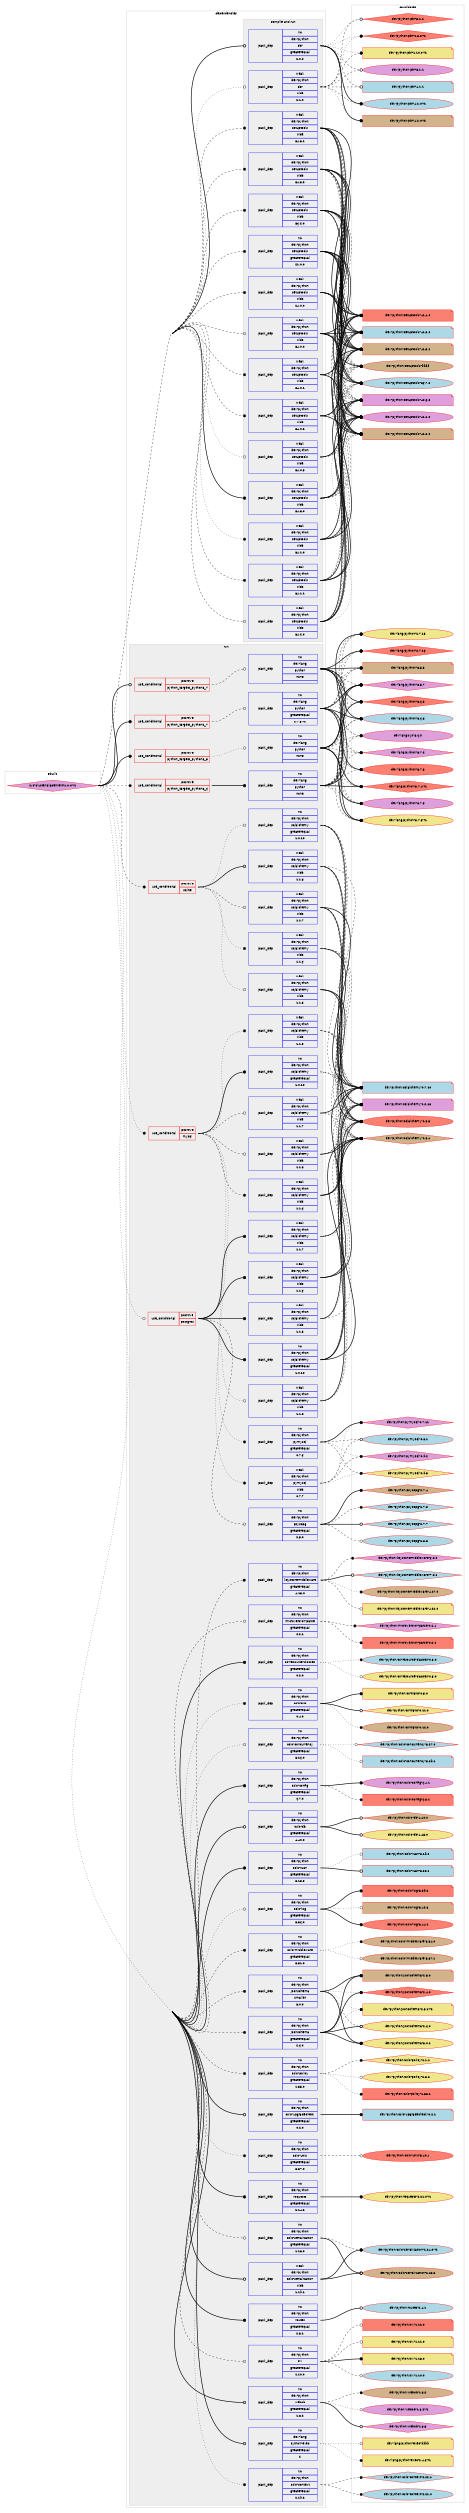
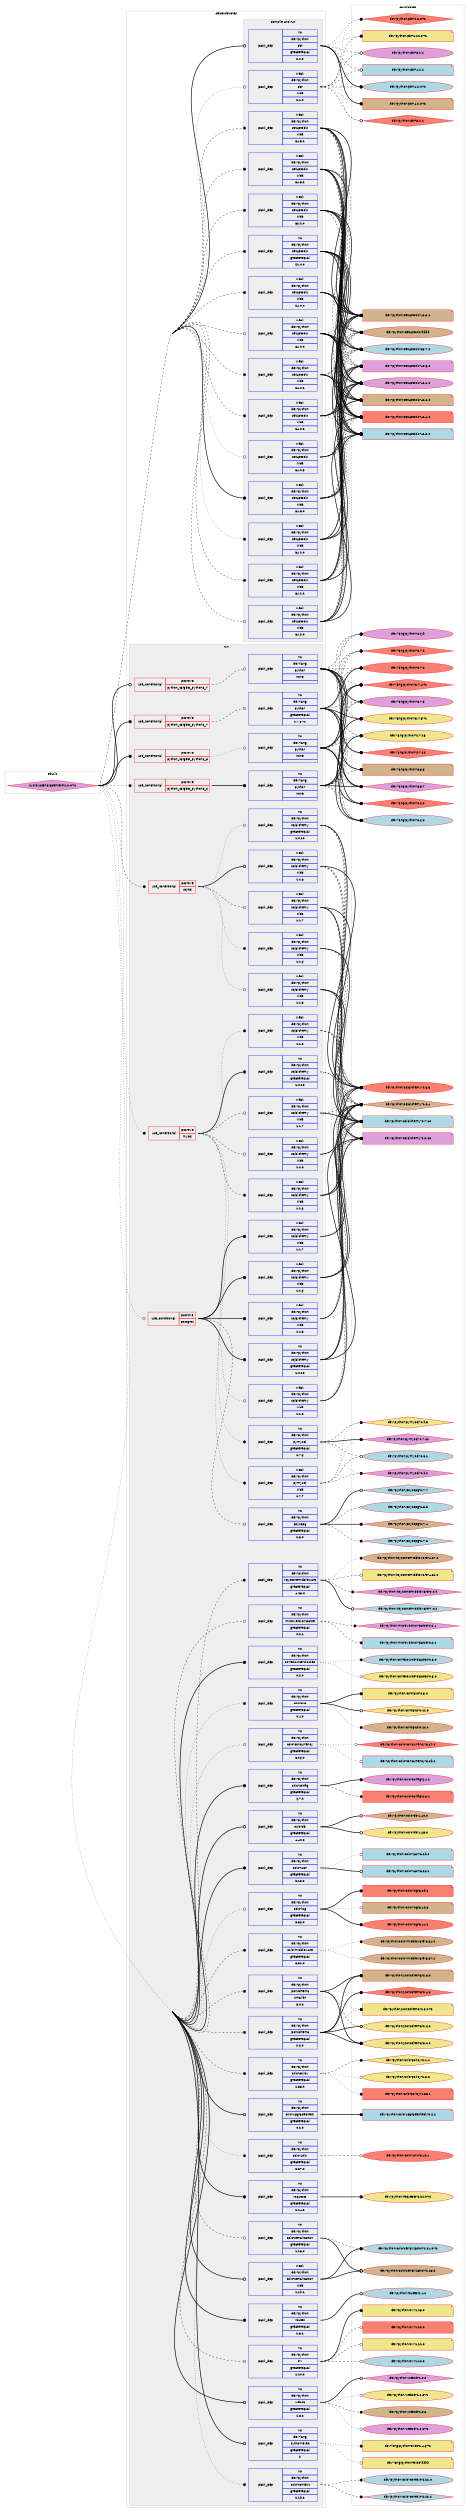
(408, 736) -> (408, 634)
(408, 753) -> (408, 651)
(408, 1643) -> (408, 1643)
(408, 1745) -> (408, 1745)
none -> (408, 2395)
